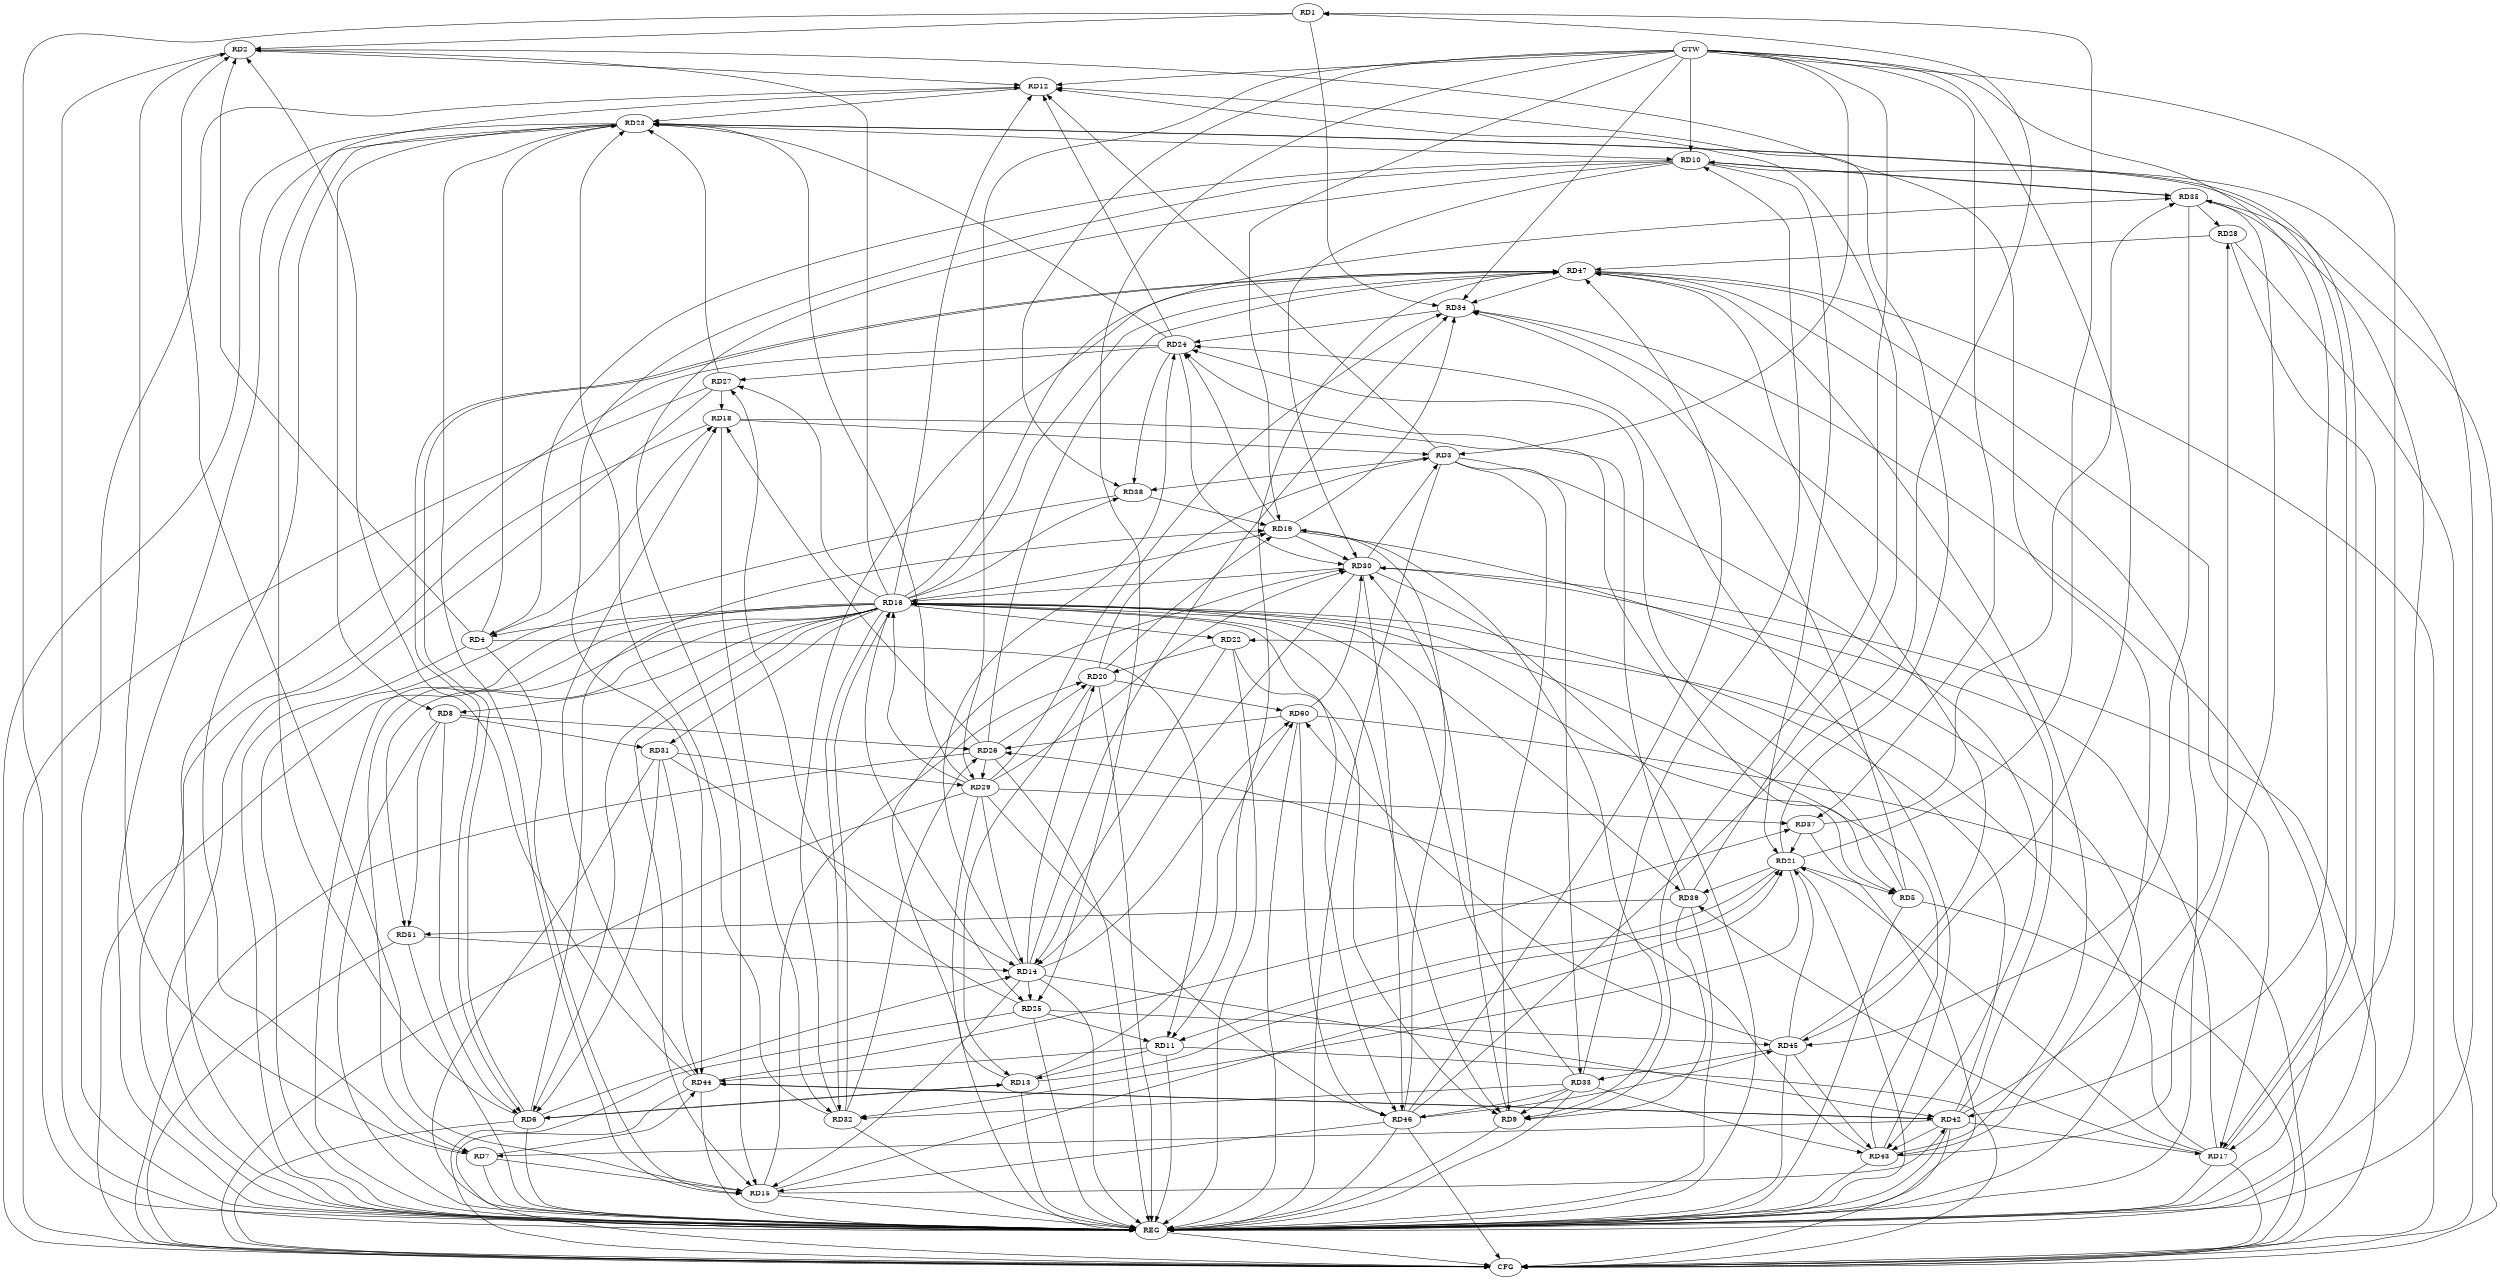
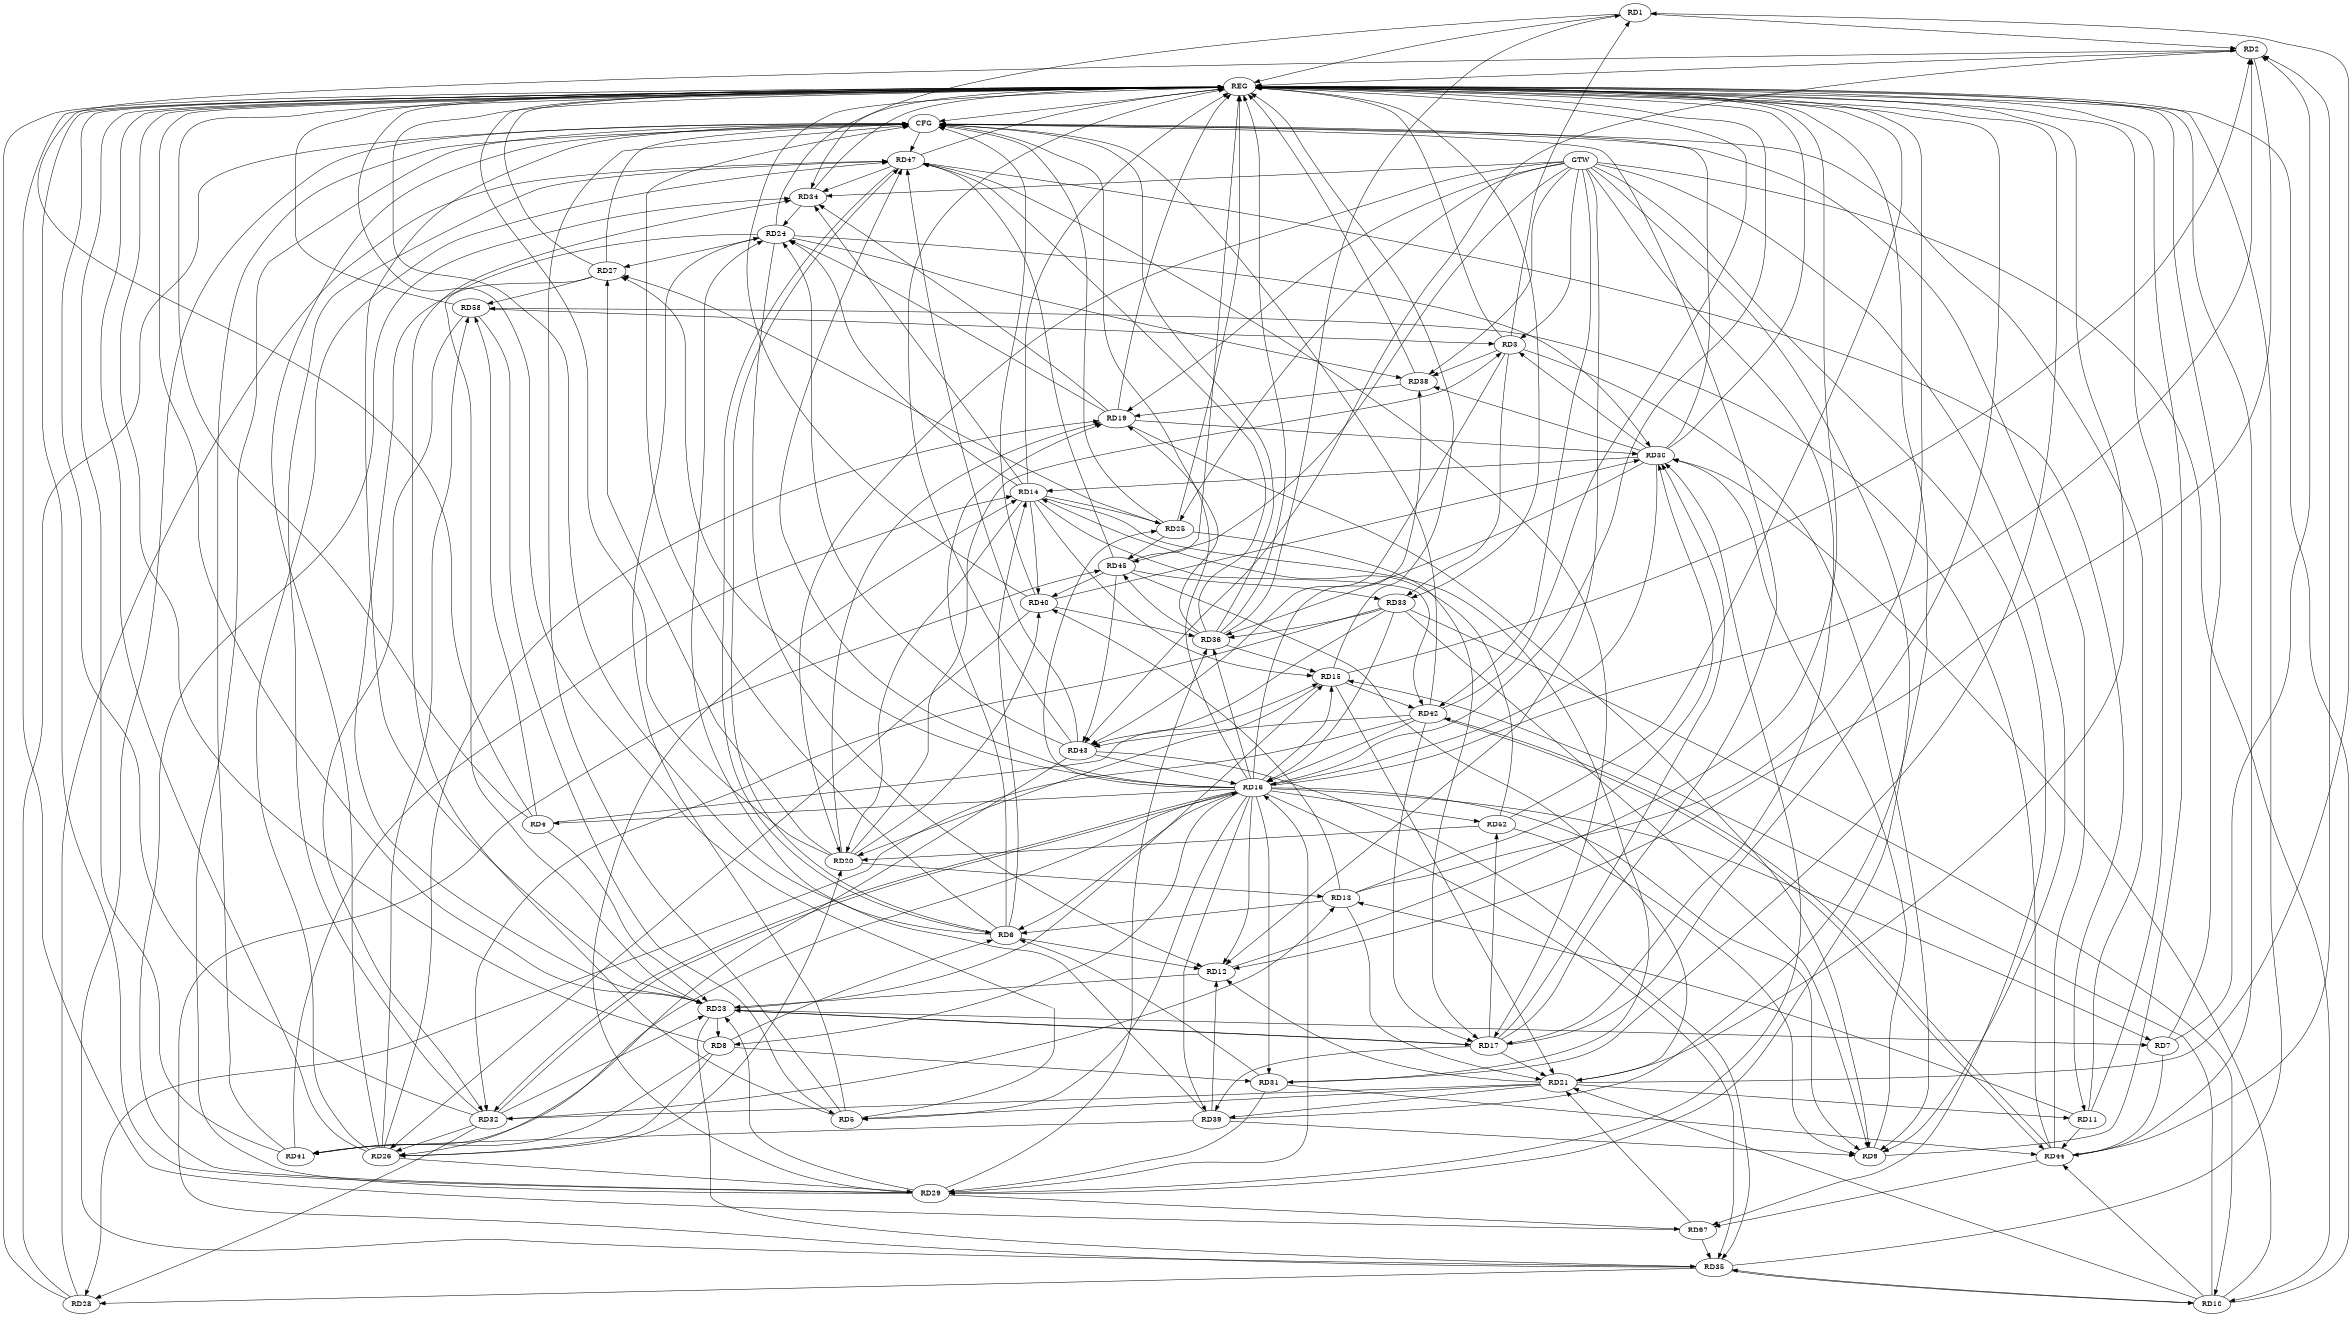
(1160, 142) -> (1107, 1246)
(973, 225) -> none
(1243, 273) -> (1544, 172)
none -> (1019, 352)
(722, 419) -> (471, 308)
none -> (1545, 421)
(1086, 572) -> (564, 622)
none -> (654, 594)
(1944, 605) -> none
(1231, 640) -> (1497, 825)
(1006, 652) -> none
(1299, 714) -> (1039, 603)
(1806, 825) -> (1698, 1231)
(839, 863) -> (1585, 748)
(2434, 912) -> (916, 140)
(406, 935) -> (296, 1157)
(1096, 1027) -> (1471, 677)
(771, 1102) -> (936, 1067)
(1402, 1120) -> (1211, 640)
(1182, 1139) -> none
(617, 1175) -> none
(1387, 1198) -> (1527, 266)
none -> (291, 1218)
